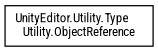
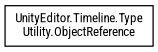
(79, 26) -> (79, 26)
